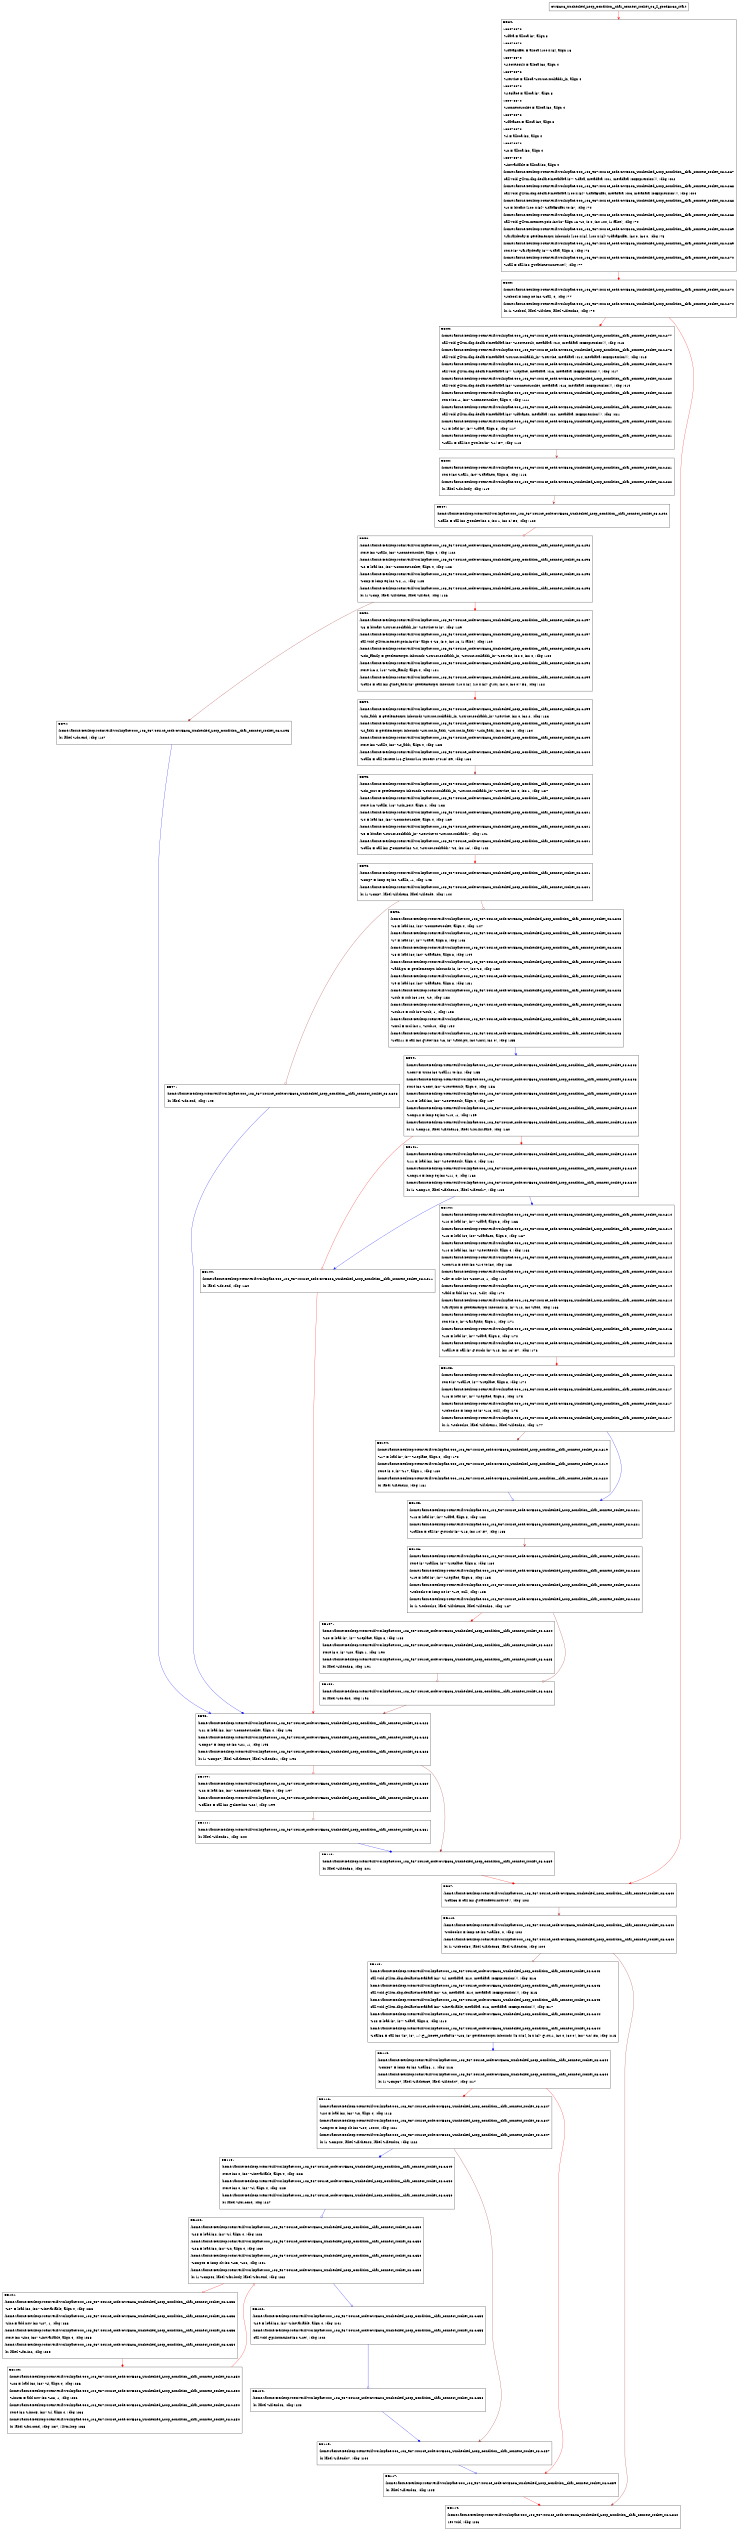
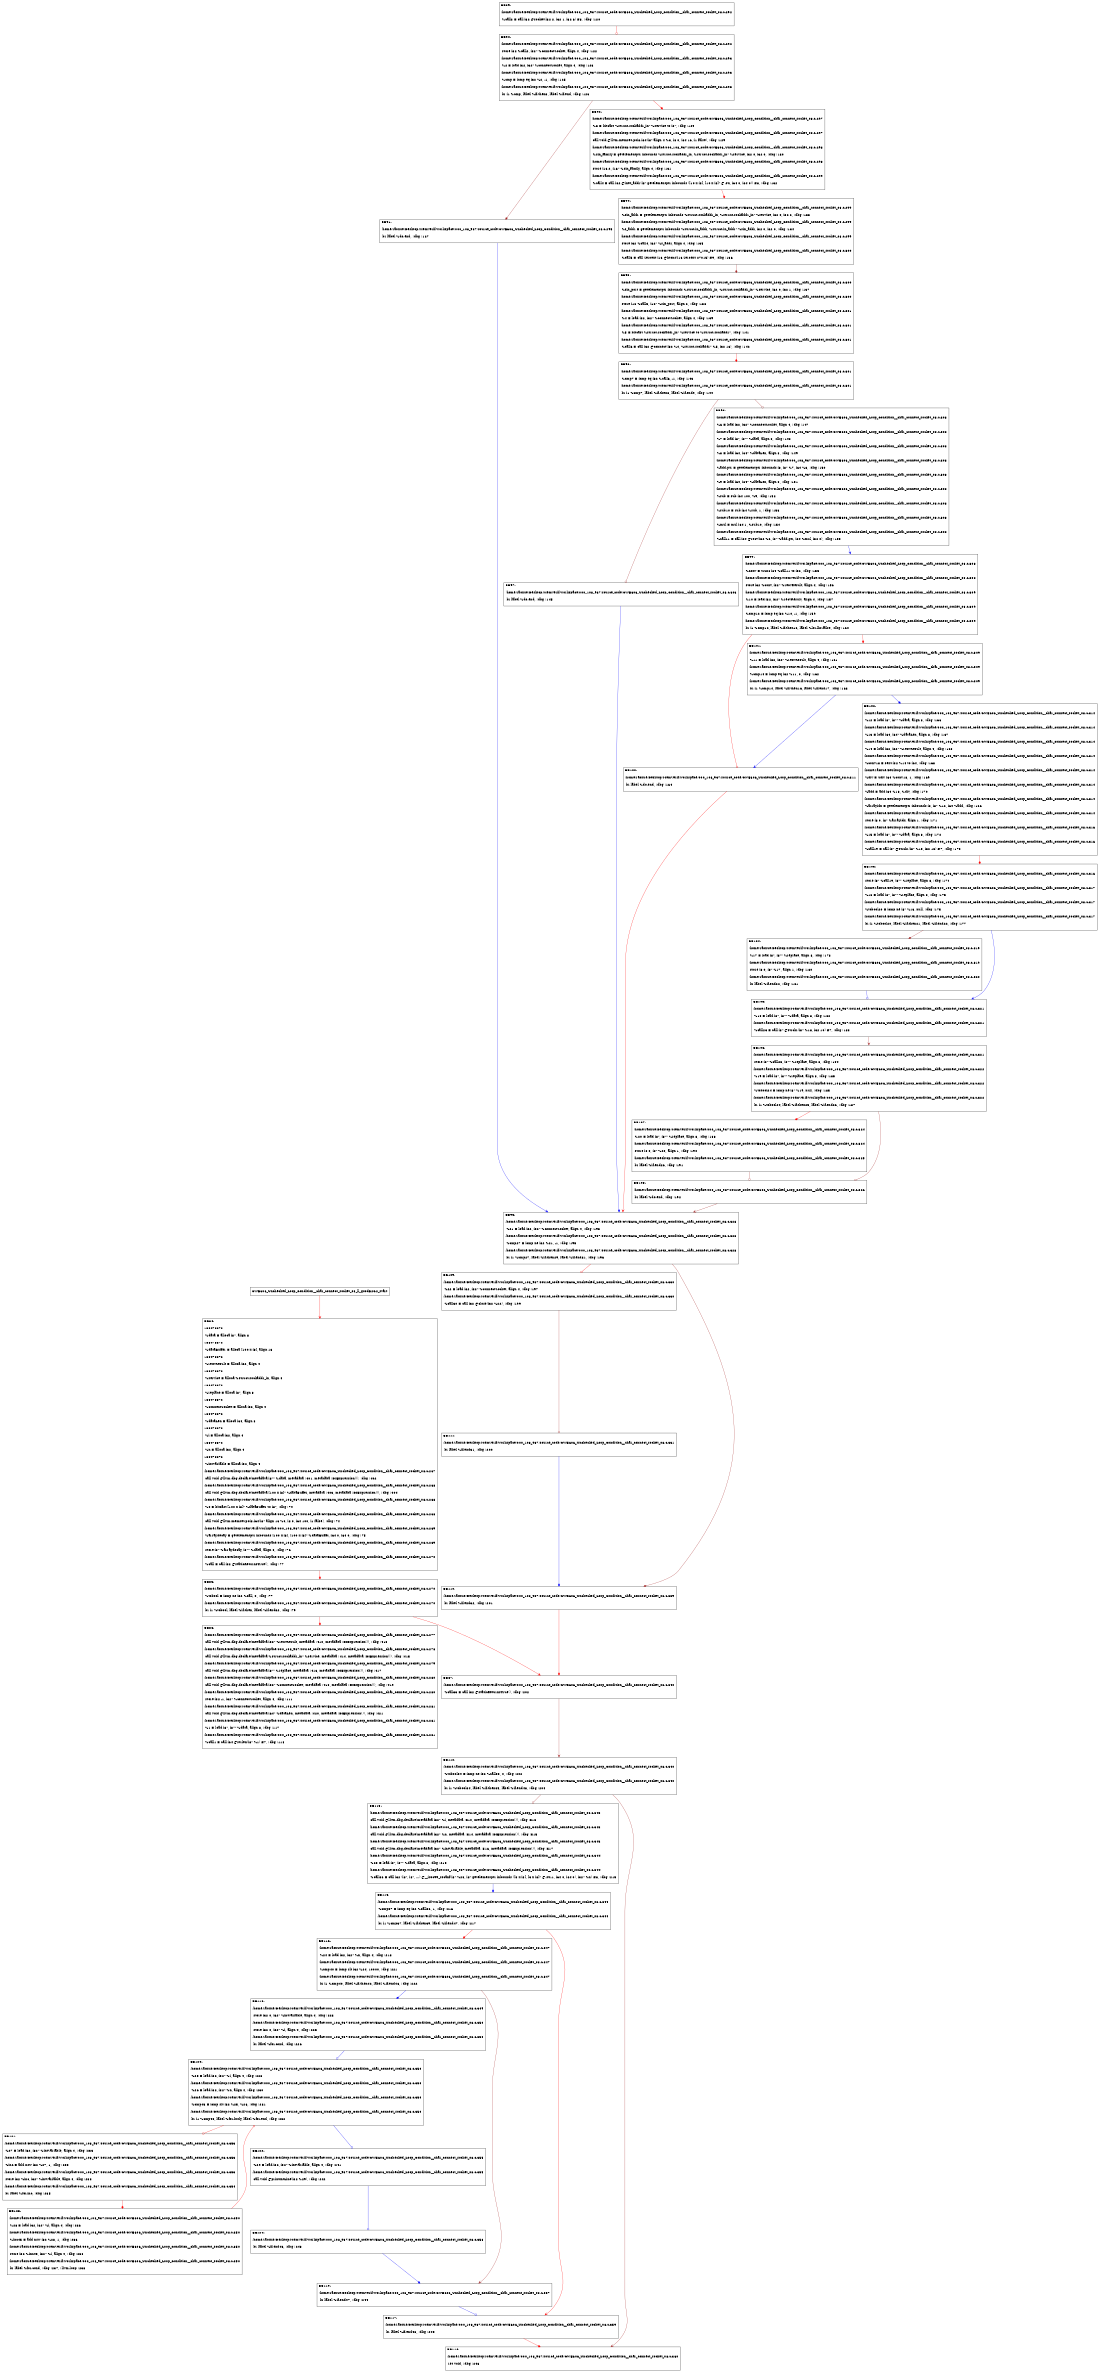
(557, 477) -> none
(246, 2203) -> (277, 2044)
